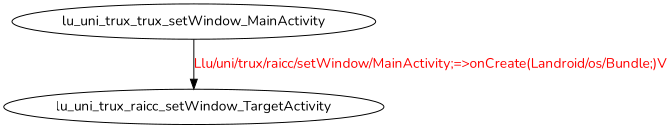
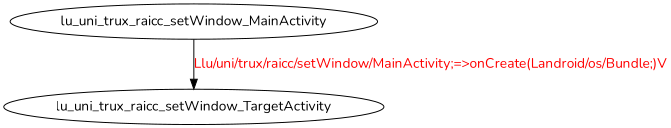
(194, 22) -> (194, 22)
